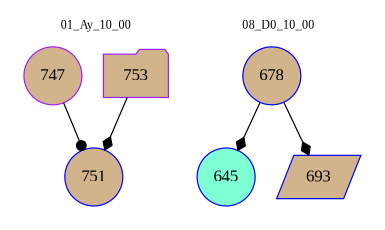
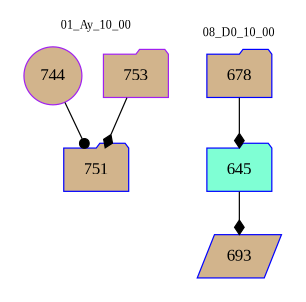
(53, 76) -> (53, 76)
(272, 76) -> (239, 76)
(293, 122) -> (239, 206)
(94, 177) -> (96, 170)
(226, 177) -> (239, 170)
